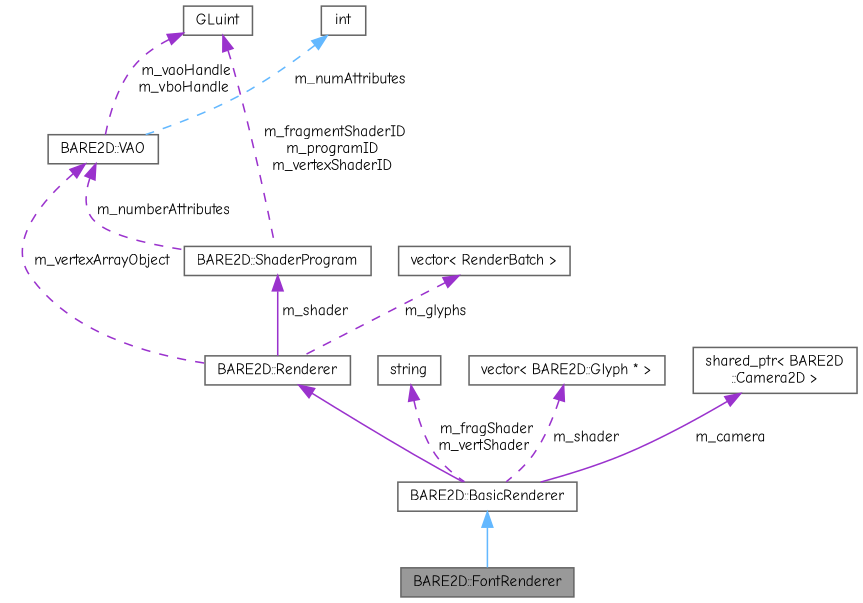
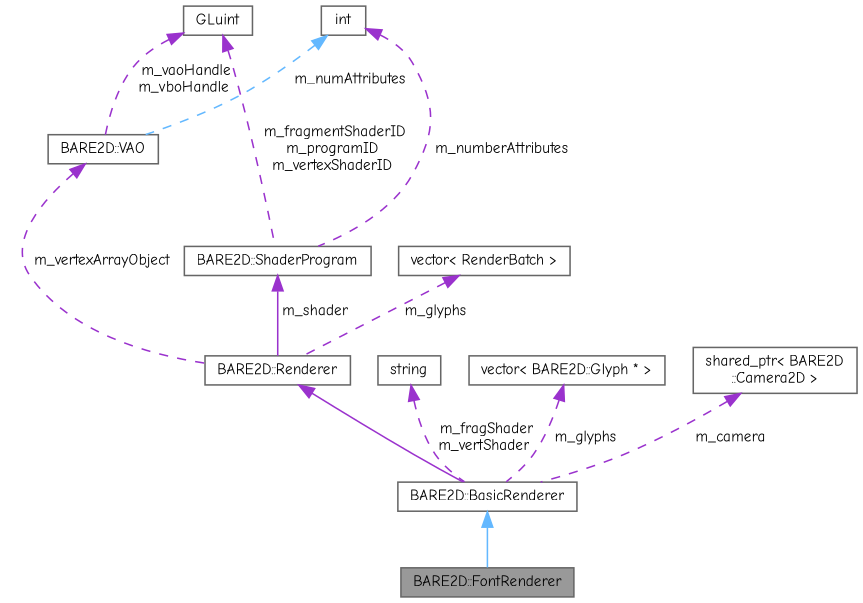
(116, 233) -> (422, 156)
(584, 438) -> (584, 438)
(637, 449) -> (637, 449)
